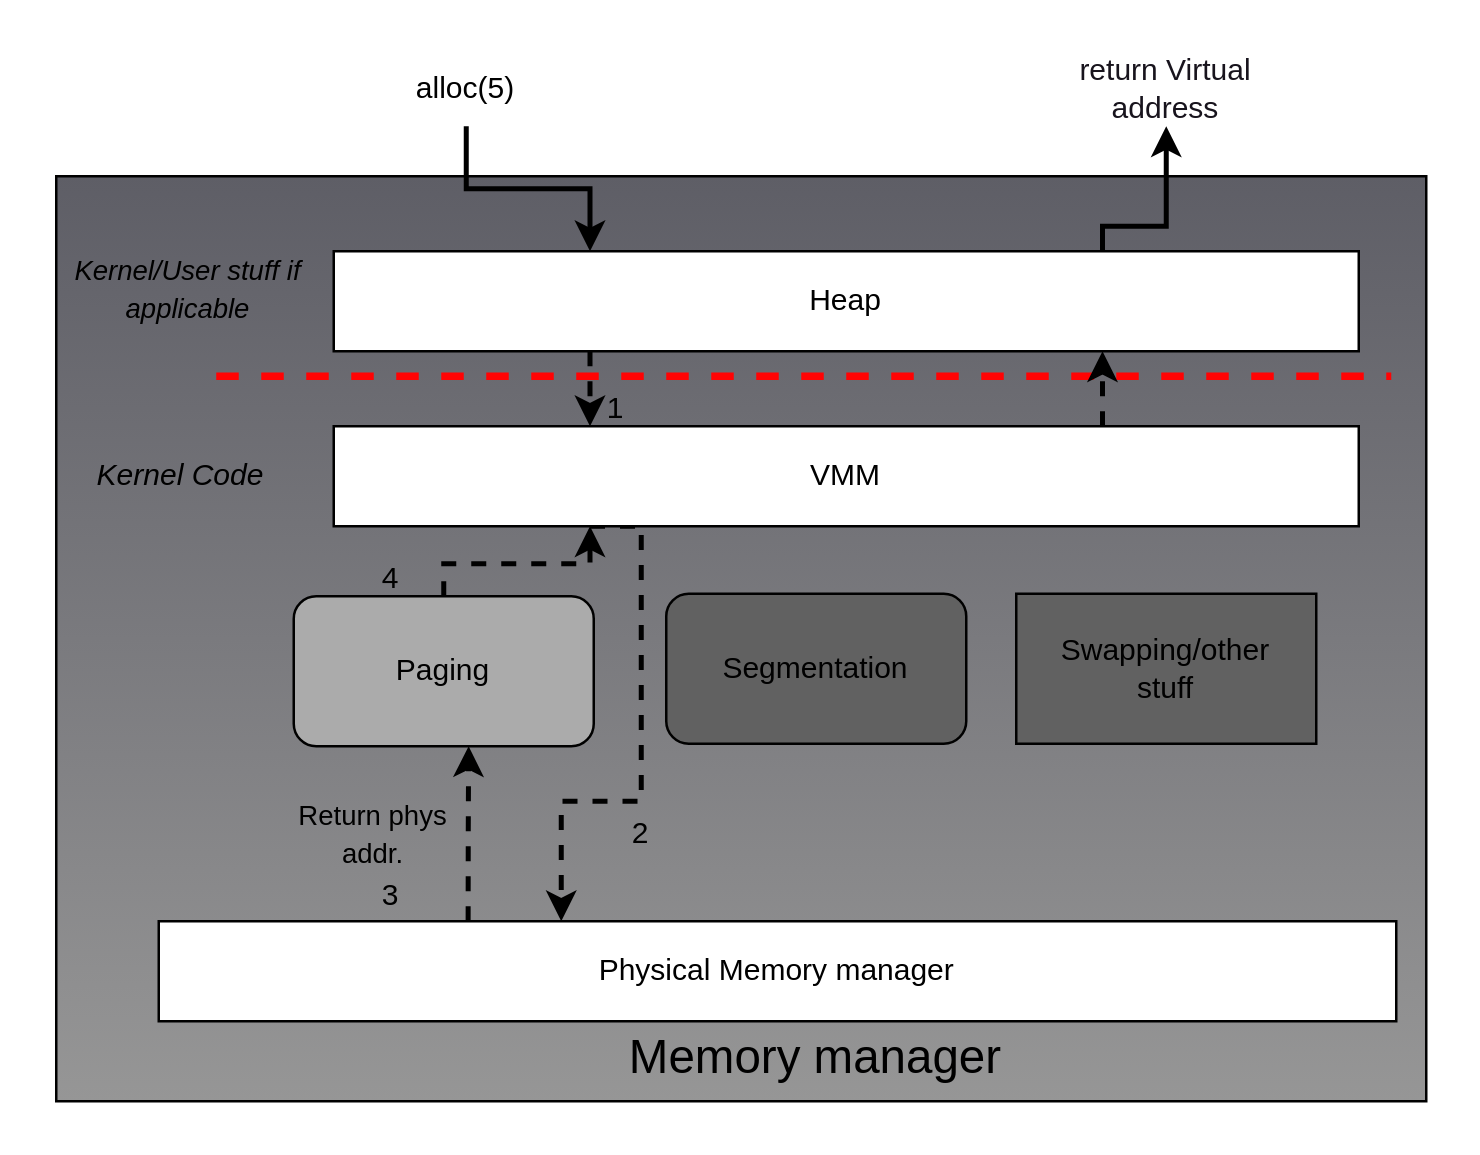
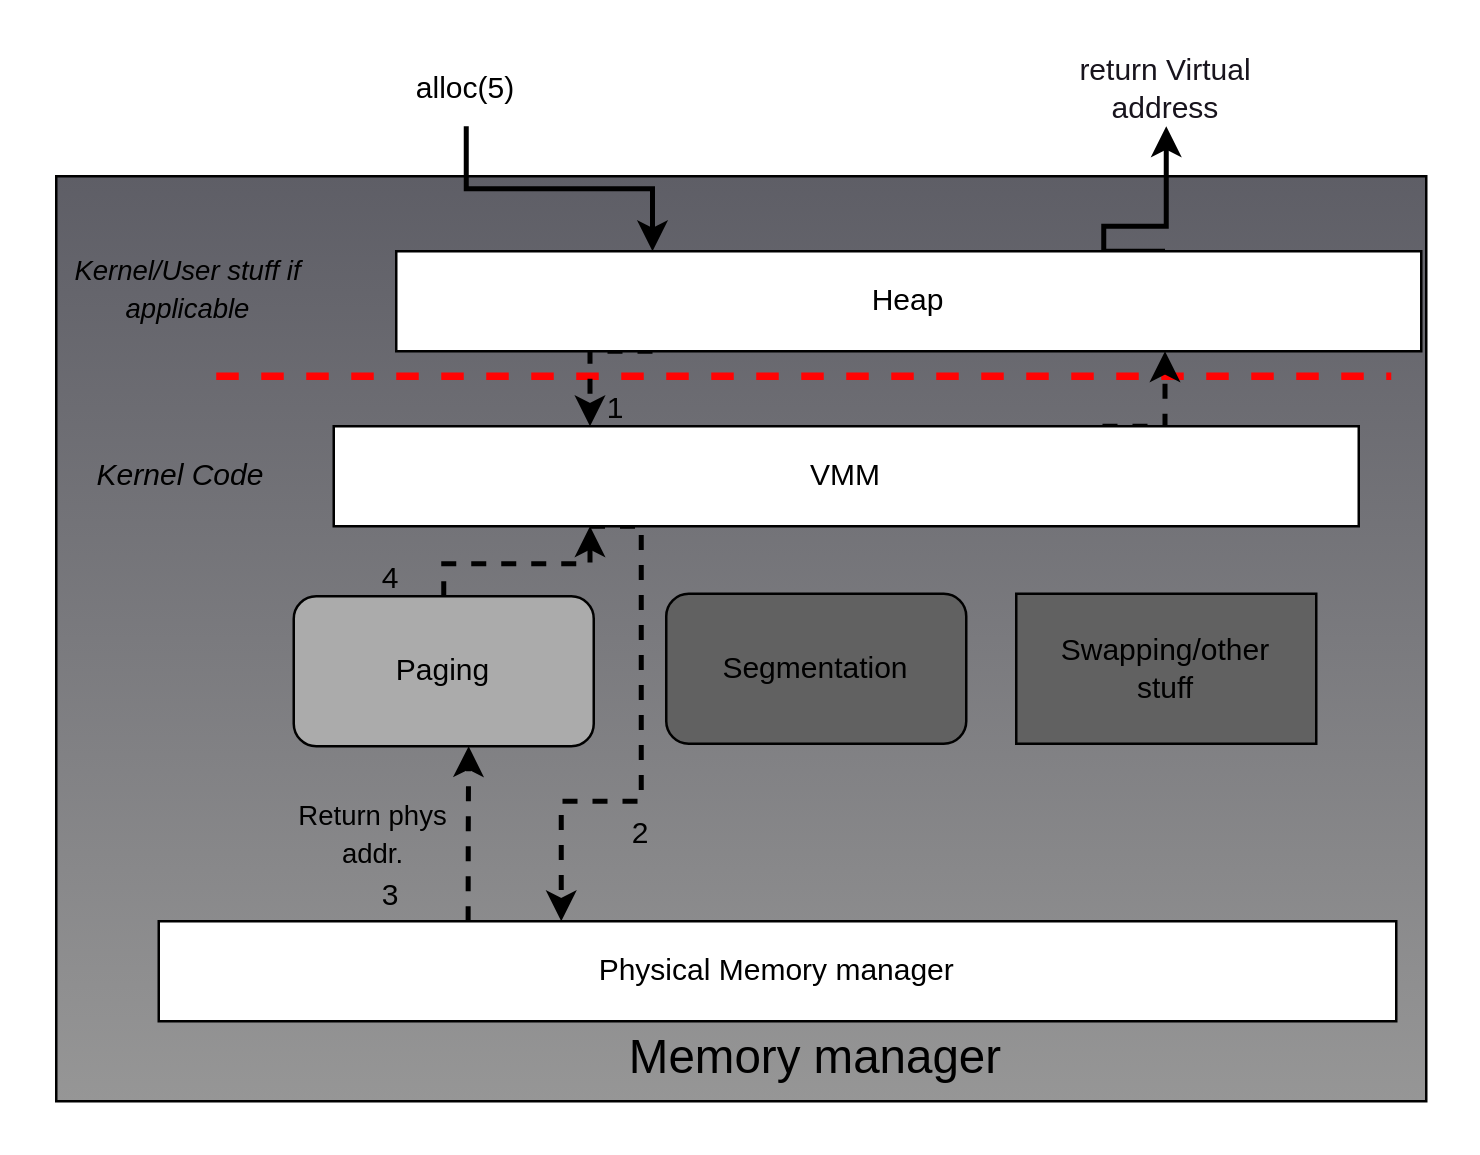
(846, 301) -> (909, 301)
